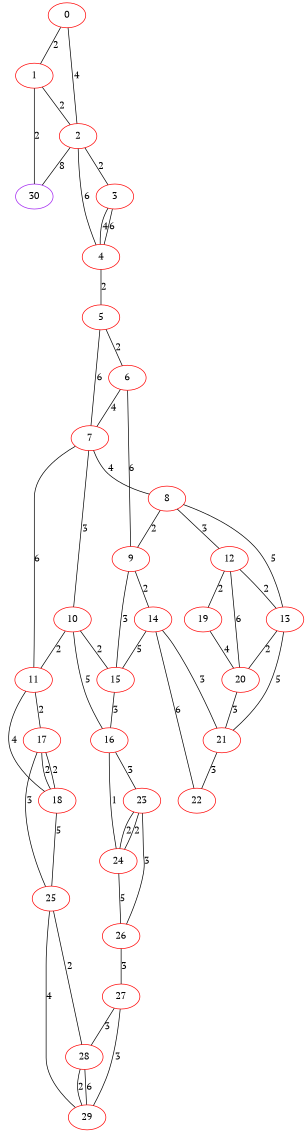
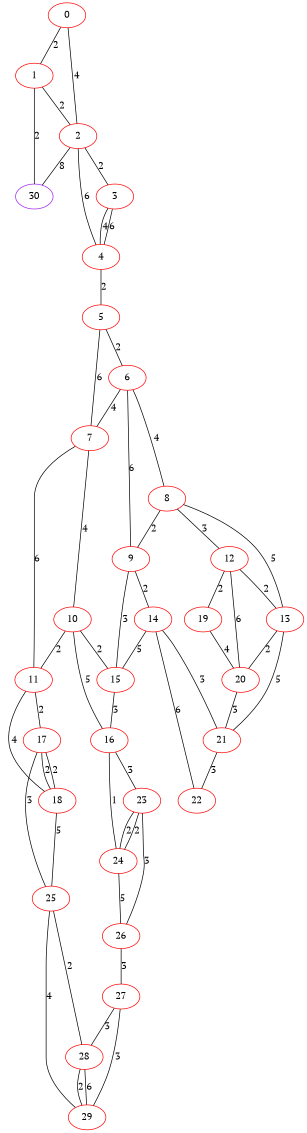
(116, 479) -> (150, 437)
(85, 529) -> (85, 529)
